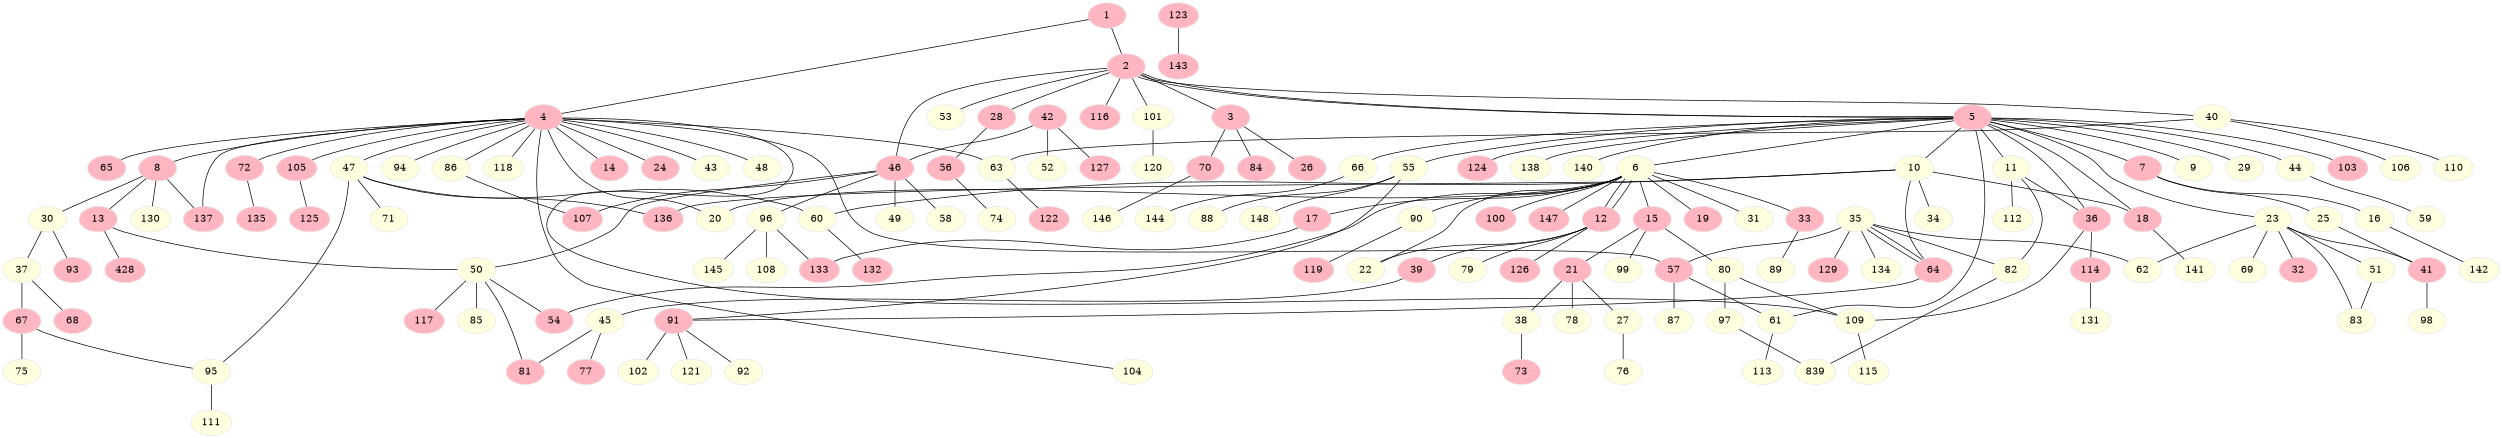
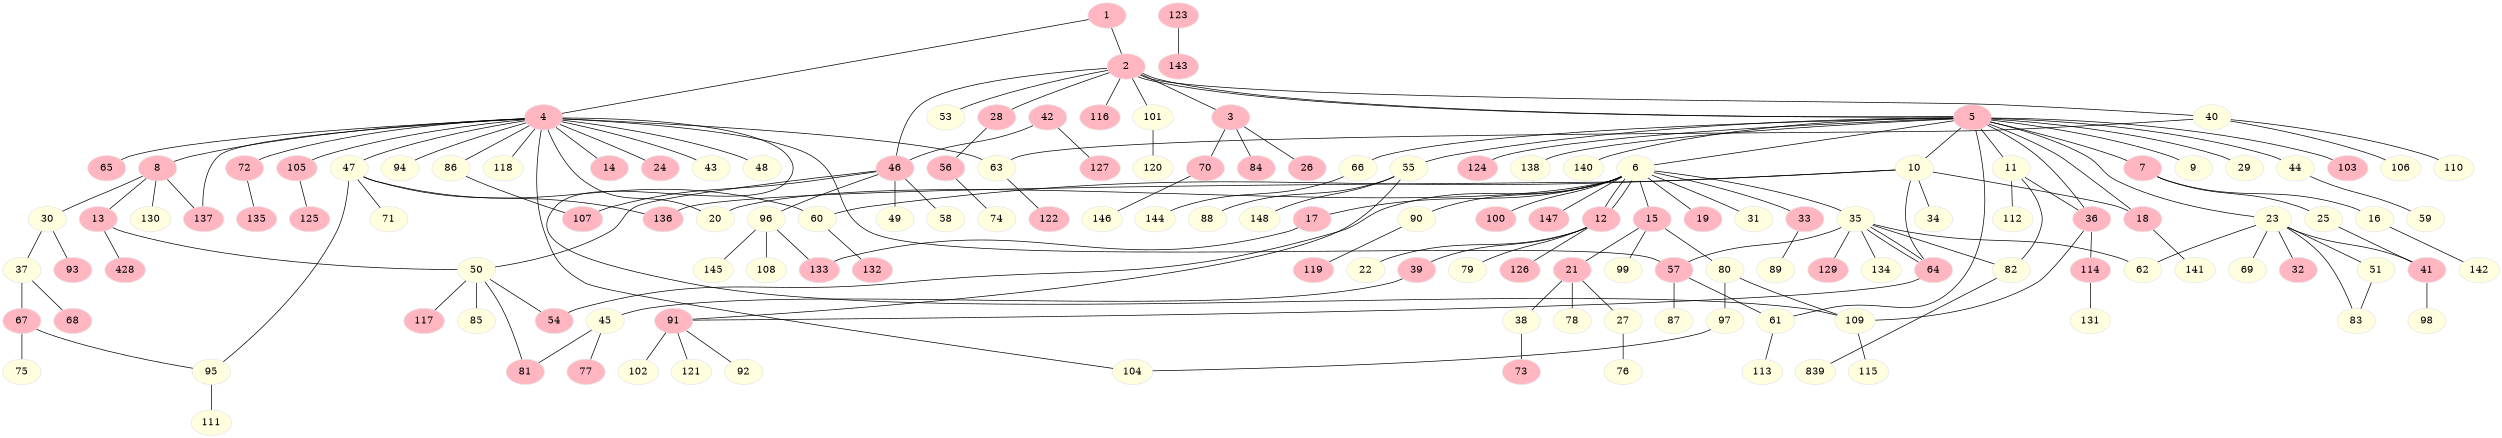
(1048, 168) -> none
(1474, 204) -> (1749, 186)
(1765, 344) -> (1433, 361)
